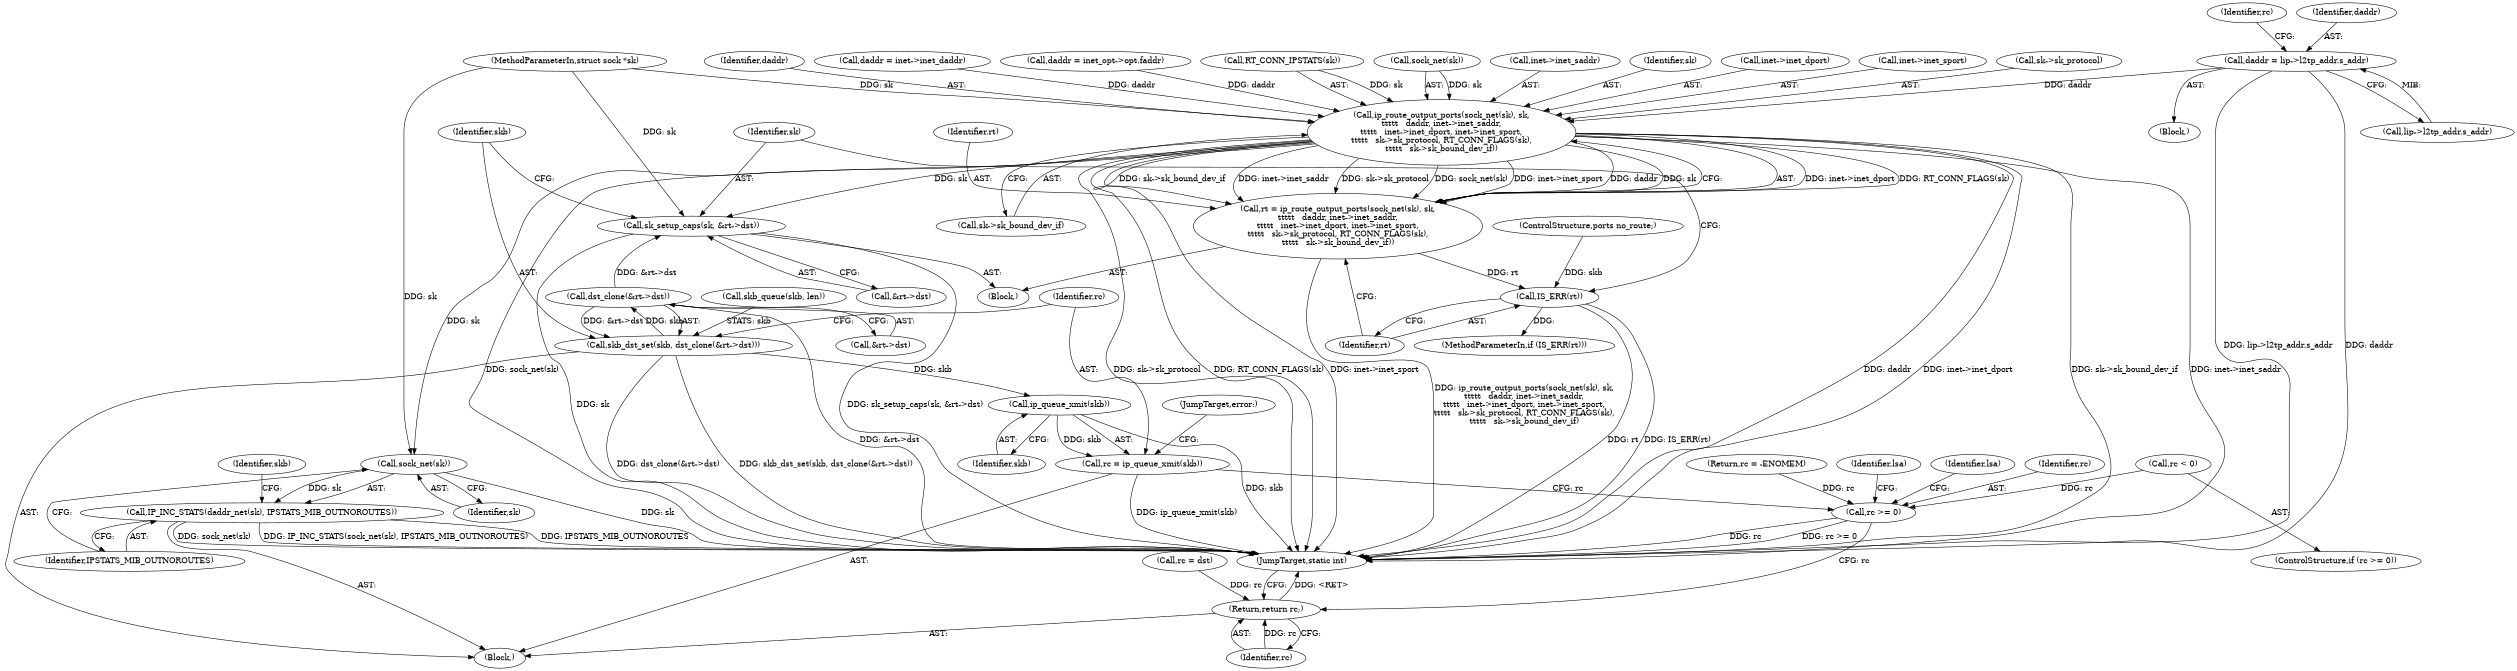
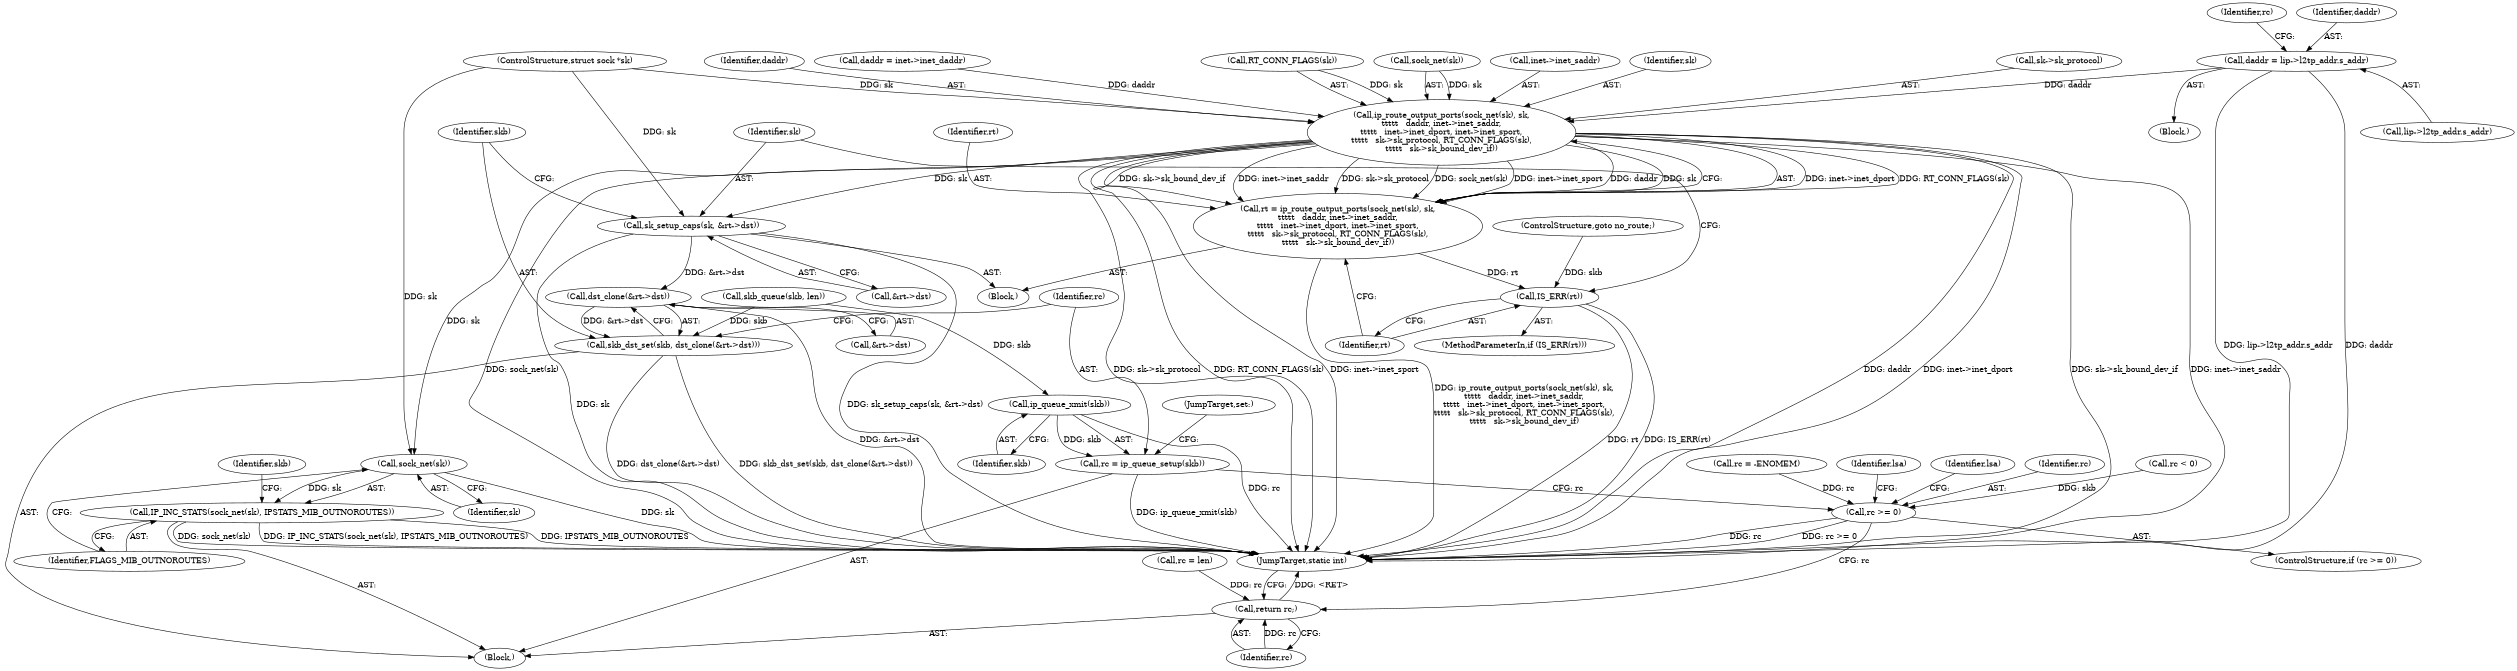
(565, 61) -> (565, 61)
(1096, 61) -> none
(1282, 61) -> (1282, 61)
(1785, 61) -> none
(1923, 61) -> none
(2413, 85) -> (2413, 85)
(2374, 92) -> none
(1011, 226) -> none
(1588, 226) -> (1588, 226)
(627, 257) -> (686, 266)
(664, 322) -> (664, 322)
(749, 322) -> (749, 322)
(1545, 322) -> (1545, 322)
(889, 369) -> (943, 327)
(1219, 405) -> (1219, 405)
(1142, 464) -> (1142, 464)
(1757, 464) -> (1757, 464)
(1264, 489) -> (1264, 489)
(2077, 489) -> (2077, 489)
(2252, 511) -> (2090, 536)
(262, 513) -> (262, 513)
(129, 561) -> (129, 561)
(1185, 561) -> (1185, 561)
(1266, 610) -> (1266, 610)
